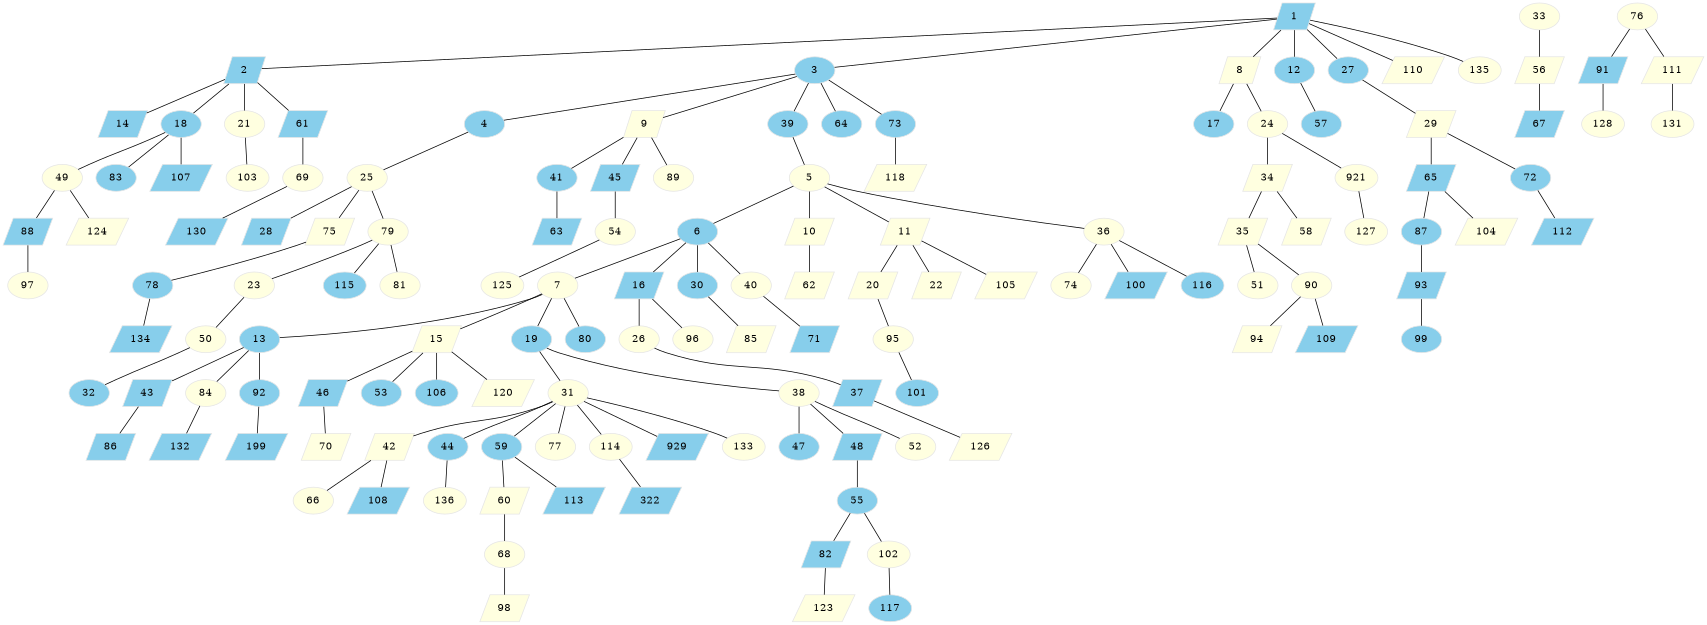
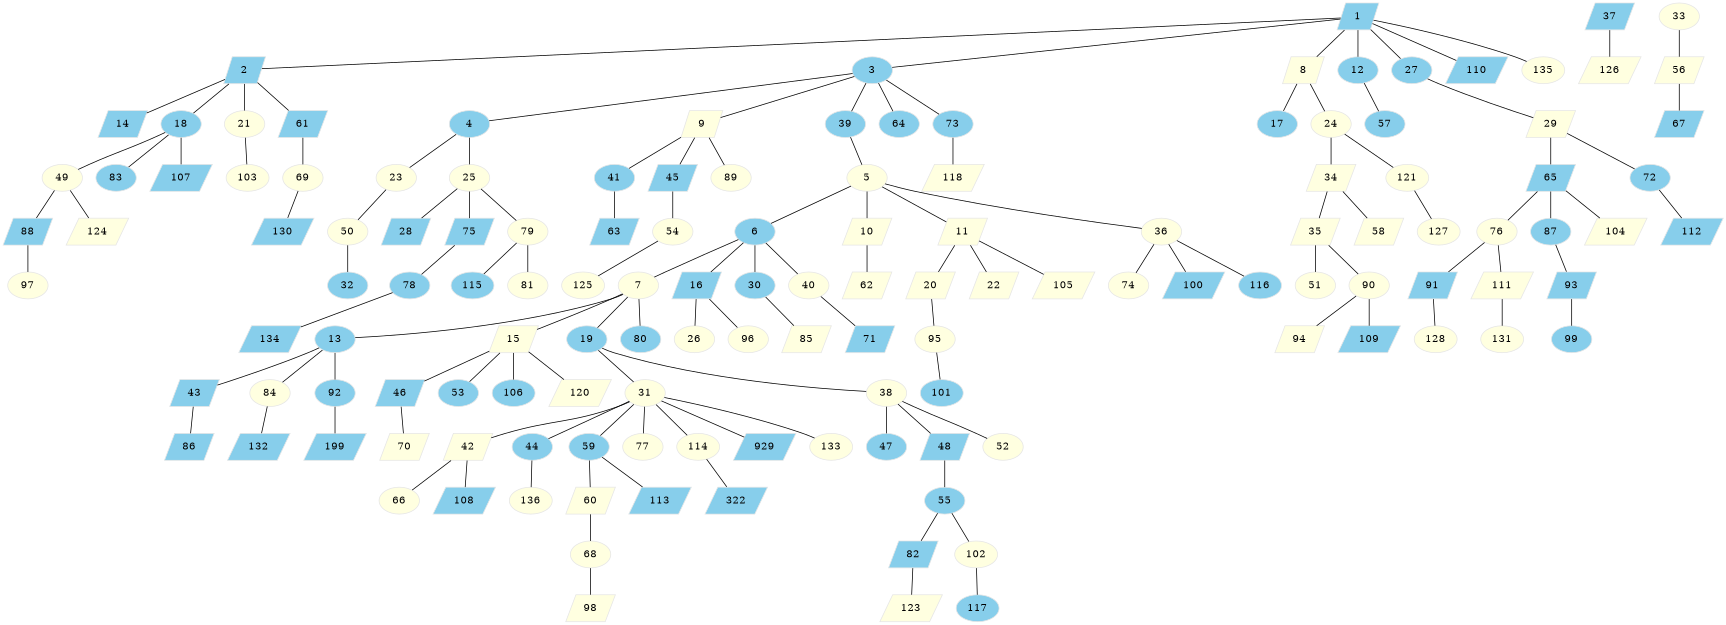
(1413, 70) -> (1477, 70)
(1357, 178) -> (1407, 178)
none -> (1523, 206)
(330, 232) -> (470, 232)
(322, 260) -> (433, 151)
(747, 367) -> none
